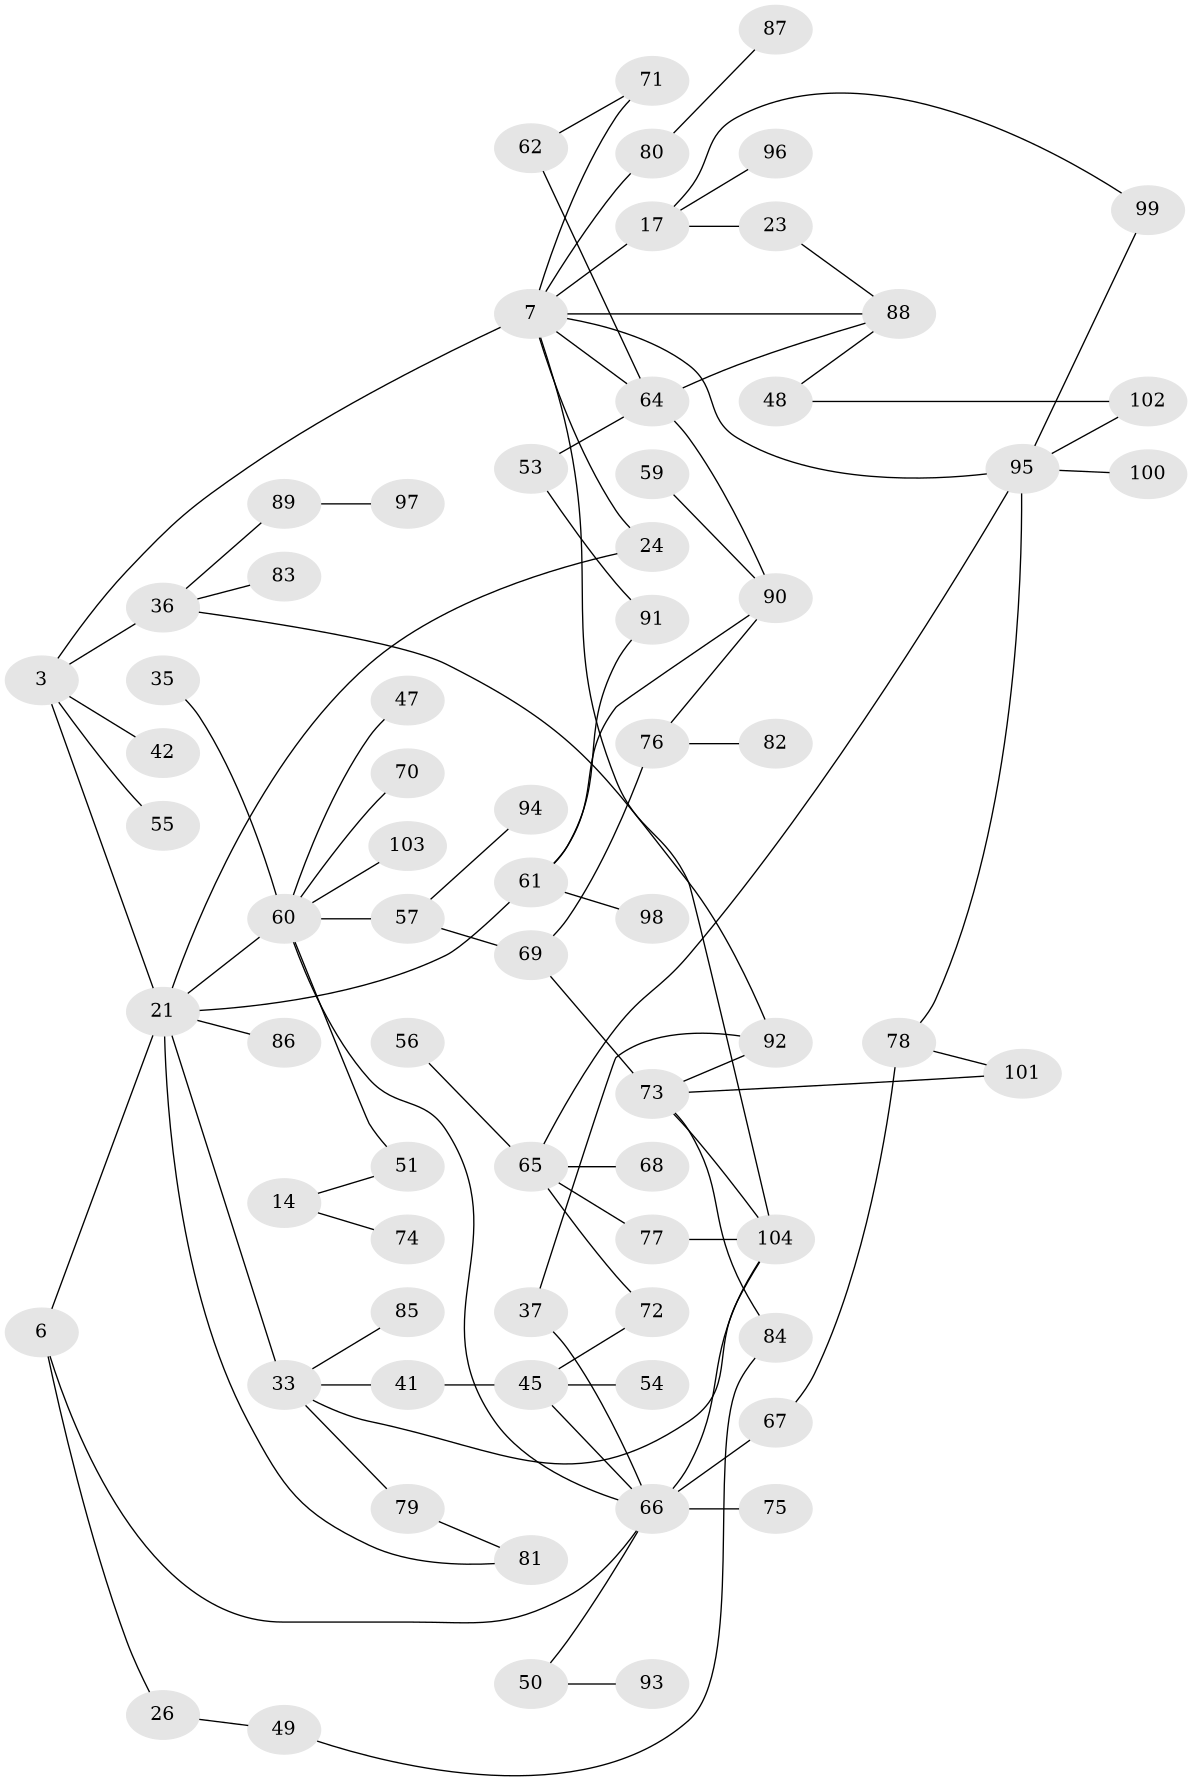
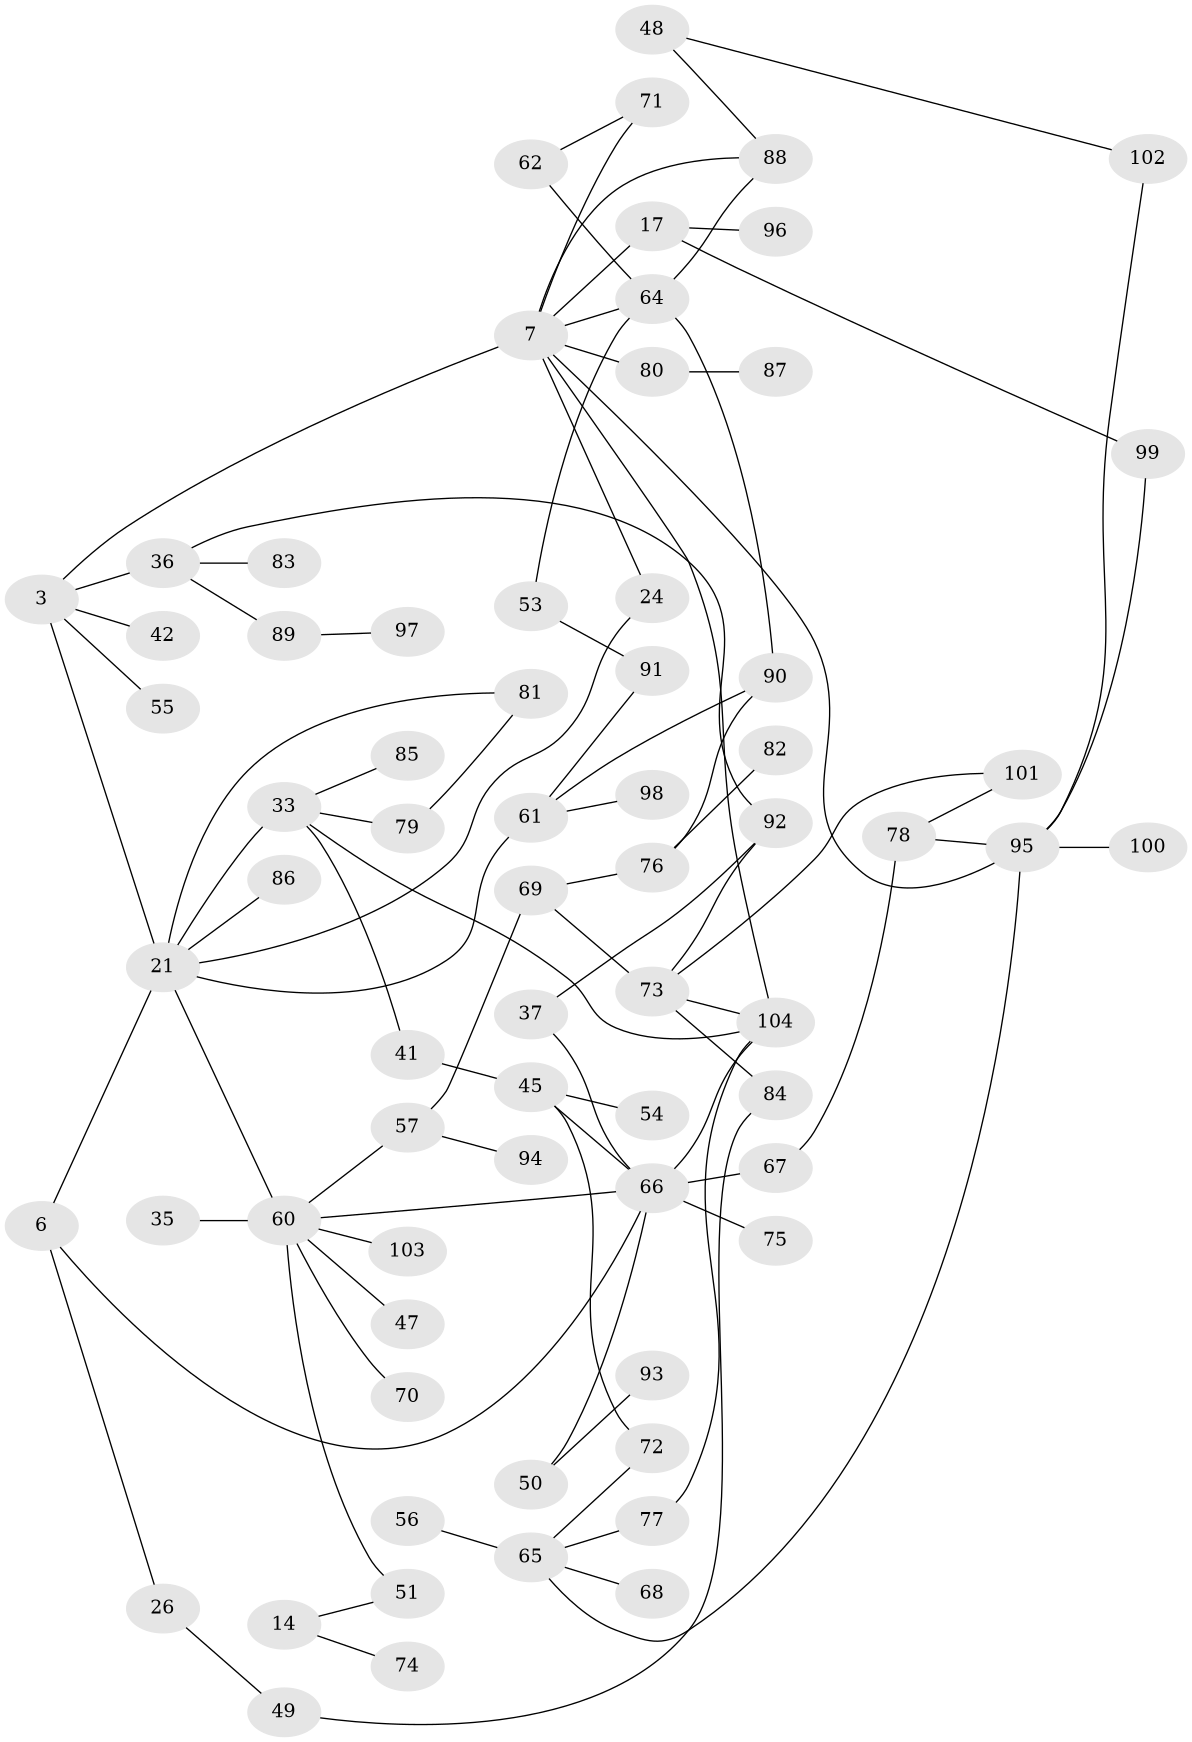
(776, 226) -> none
(652, 474) -> none
